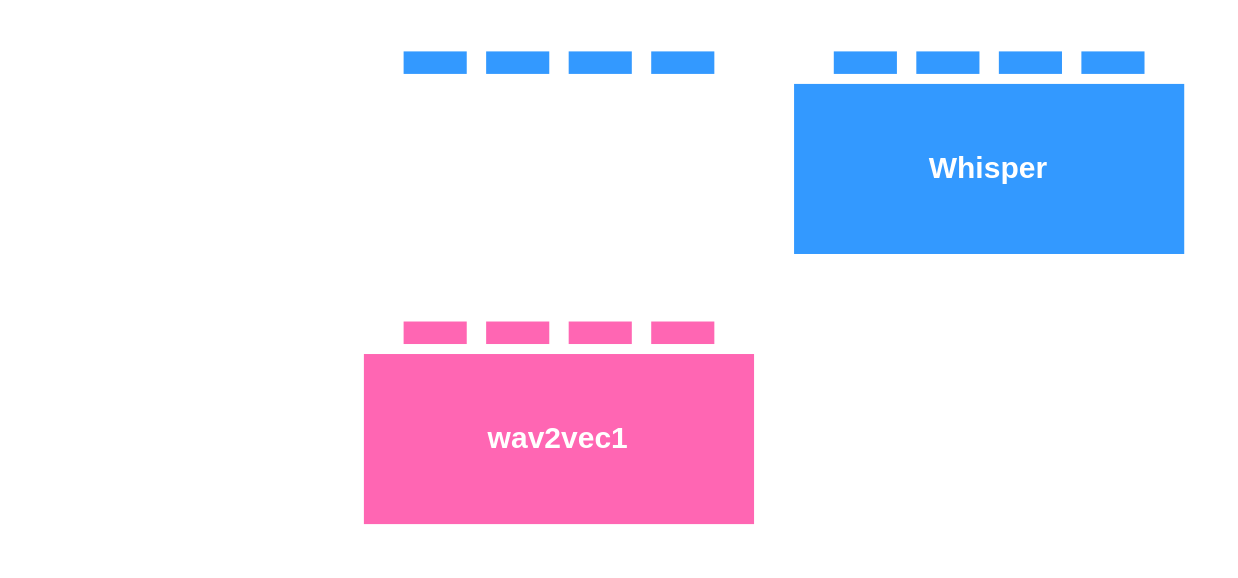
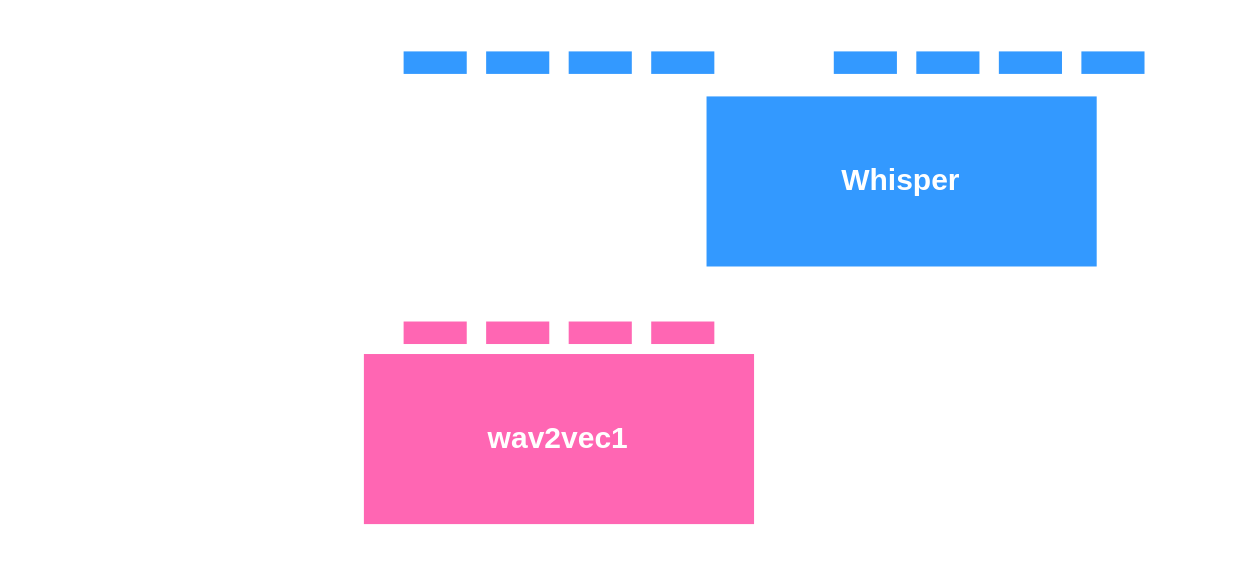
(989, 169) -> (901, 181)
